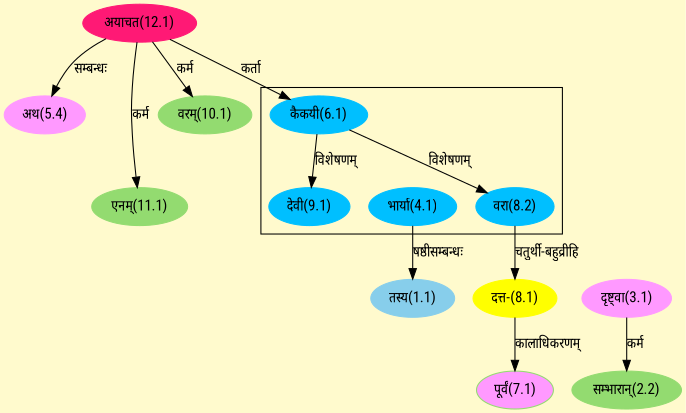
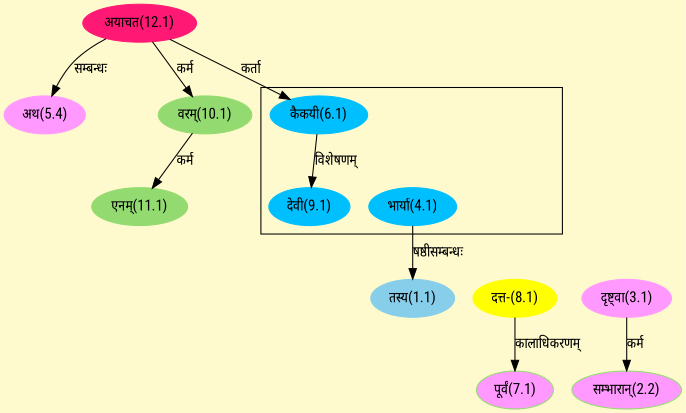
(131, 110) -> (176, 156)
(515, 207) -> none
(627, 390) -> (627, 390)
